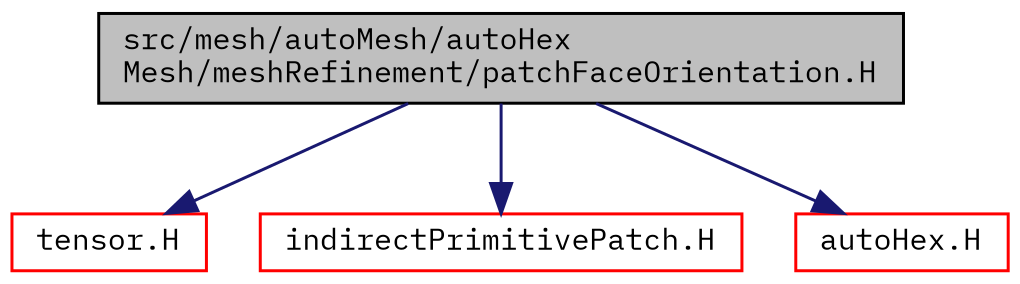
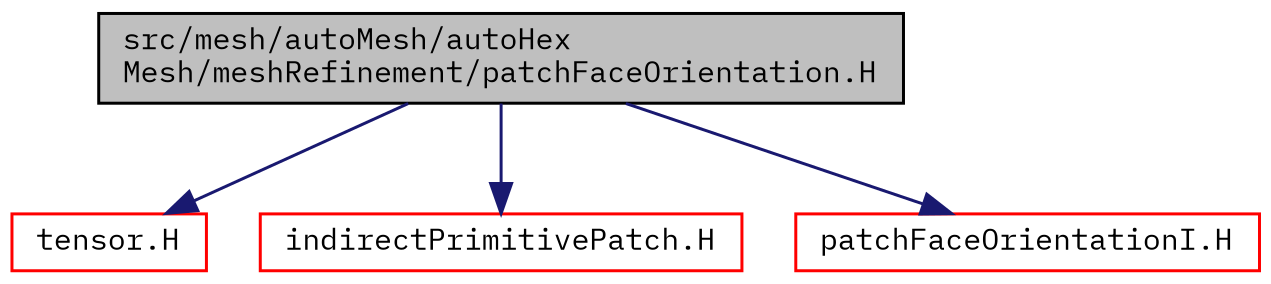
(902, 242) -> (1028, 242)
